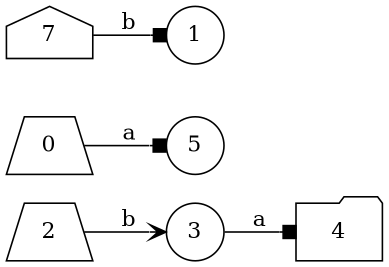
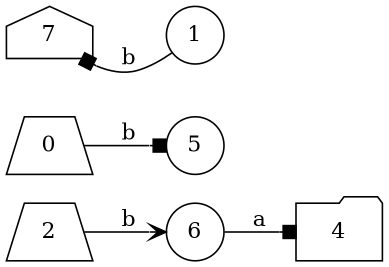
(122, 35) -> (136, 71)
(130, 134) -> (130, 134)
(195, 232) -> (195, 232)
